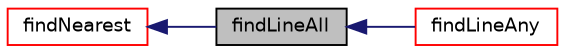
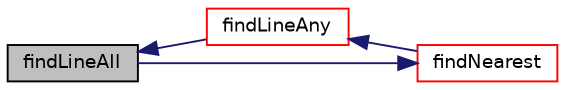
none -> (392, 47)
